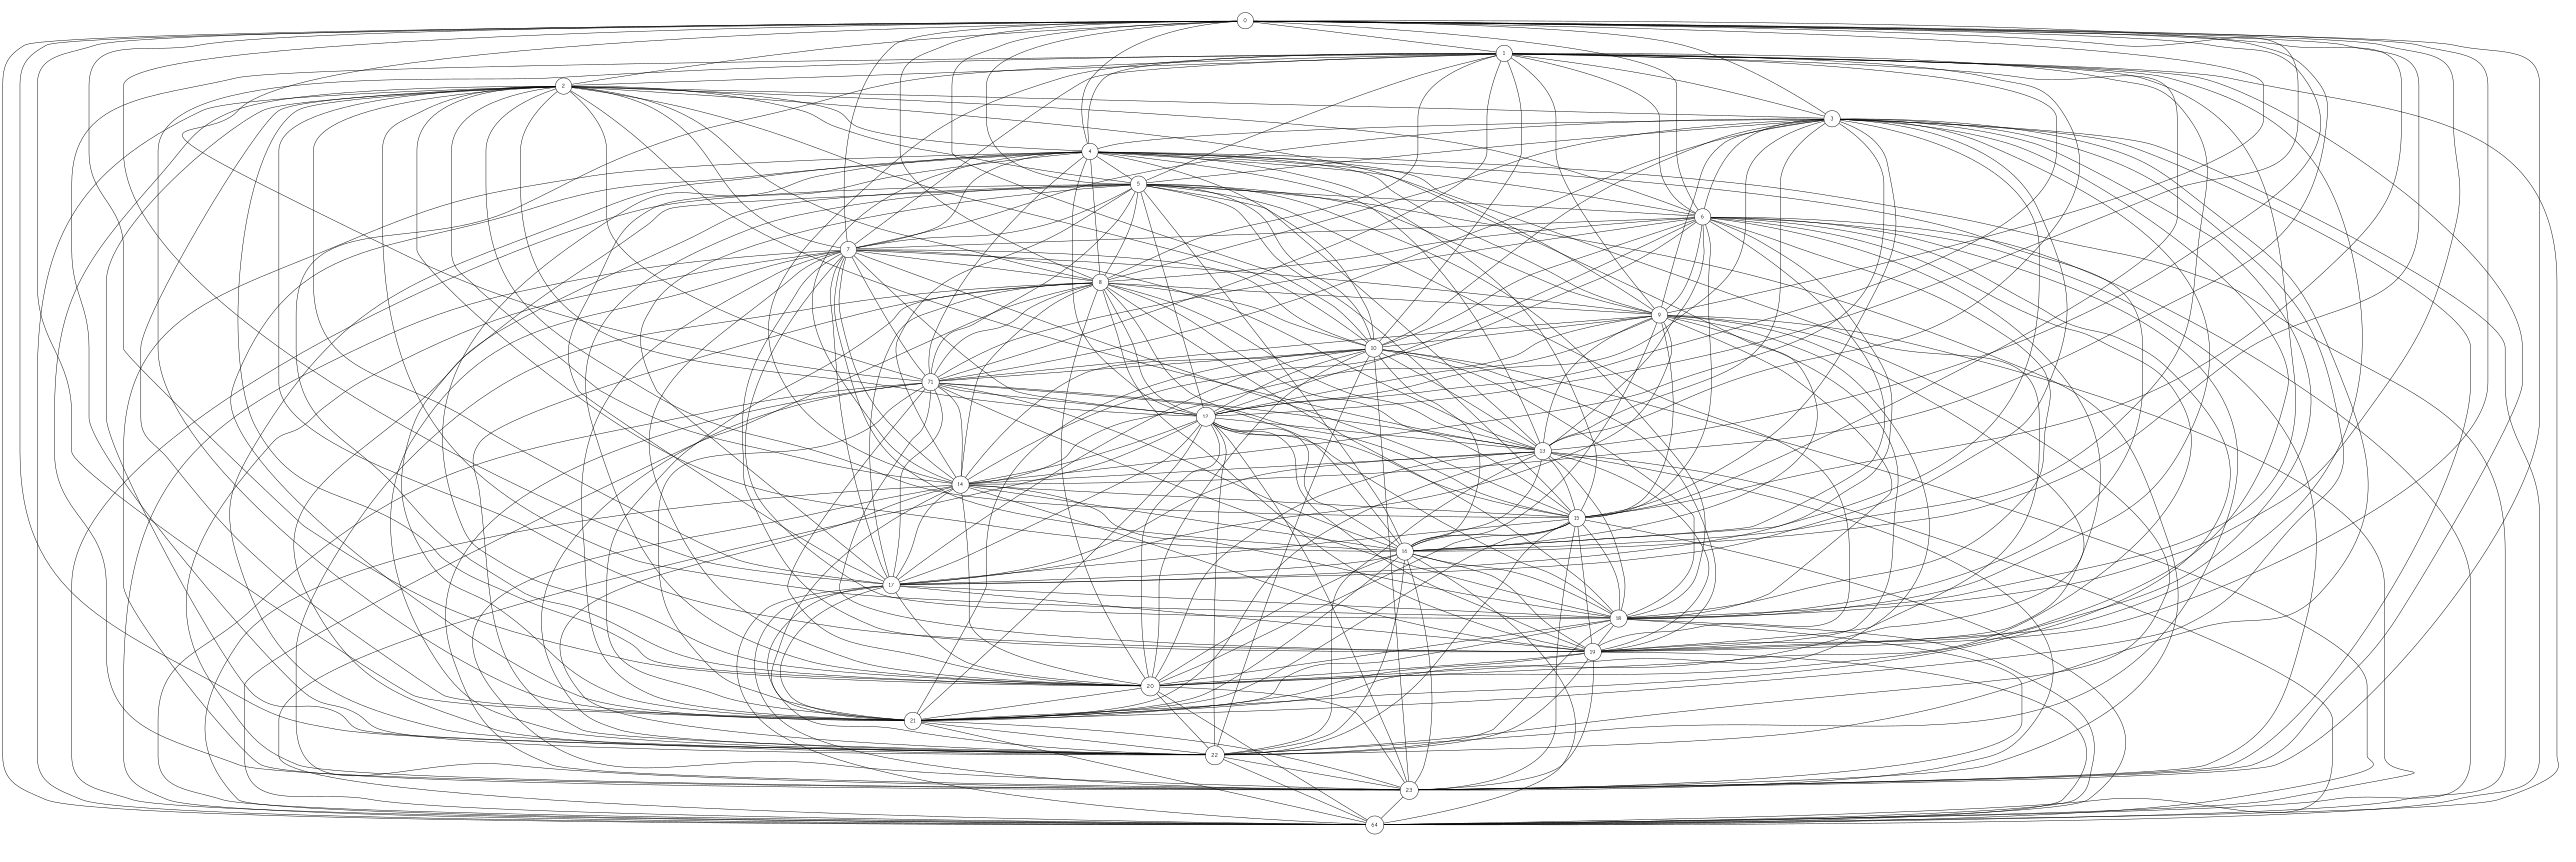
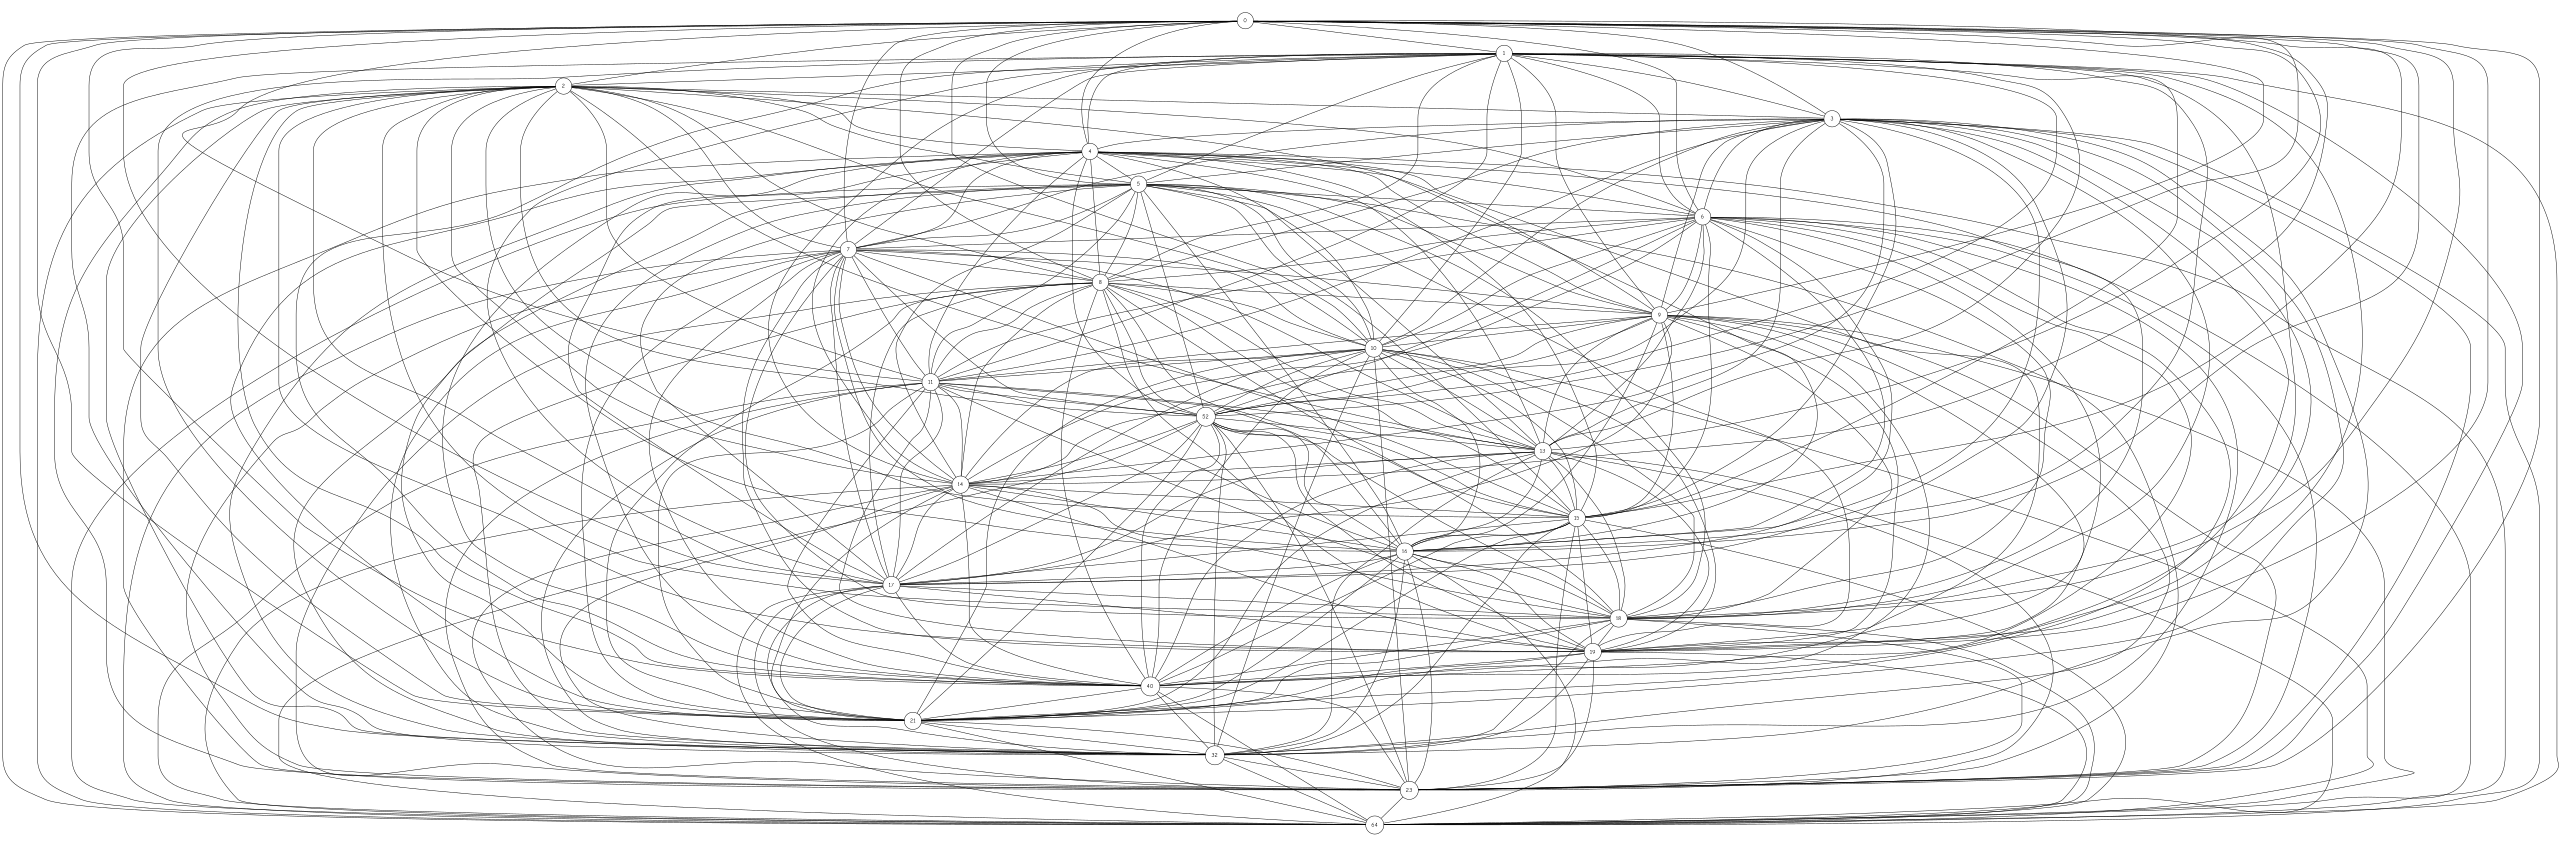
none -> (741, 138)
(931, 382) -> (931, 382)
none -> (1506, 403)
(1206, 417) -> (1206, 417)
(1150, 686) -> (1150, 686)
none -> (2236, 727)
(1215, 755) -> (1215, 755)
(287, 796) -> none
